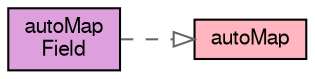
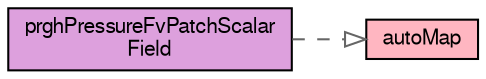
(64, 39) -> (150, 39)
